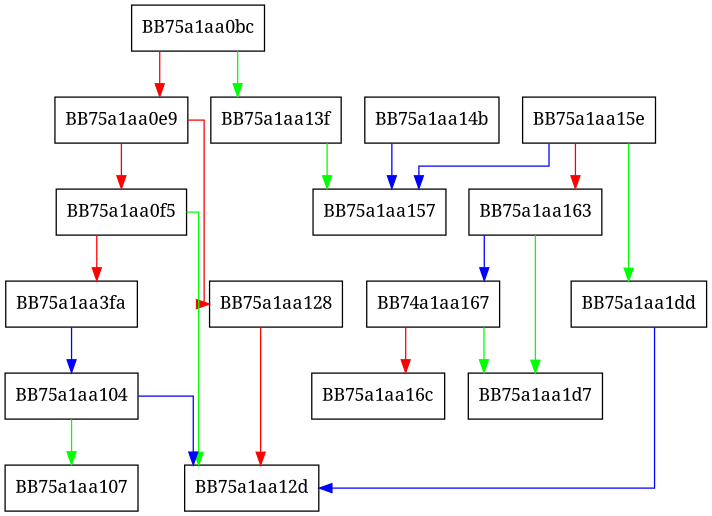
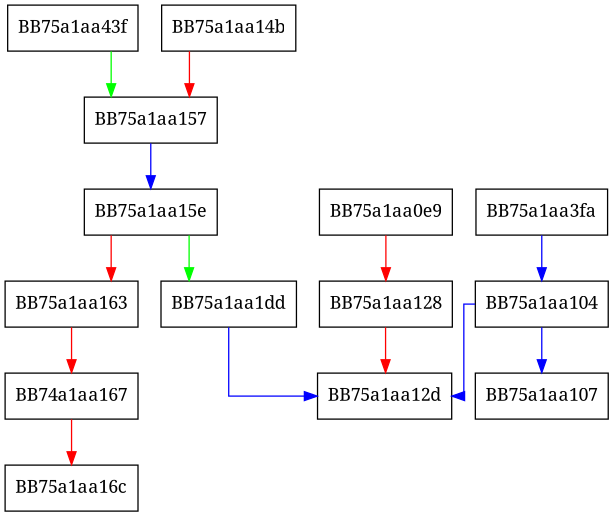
(198, 28) -> none
(276, 120) -> (73, 28)
(392, 160) -> (189, 68)
(490, 166) -> (151, 160)
(121, 212) -> none
(484, 252) -> (72, 344)
(535, 396) -> none
(72, 436) -> (542, 344)
